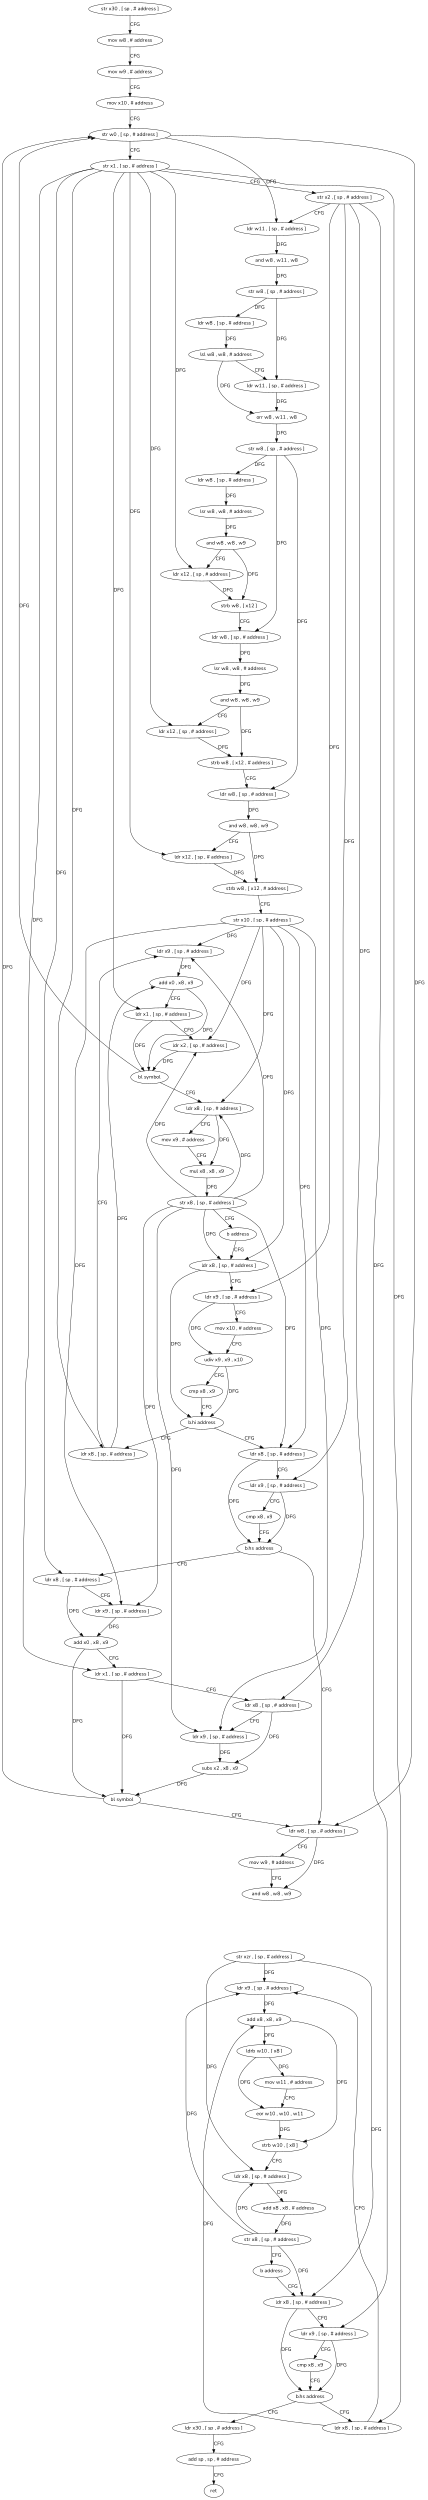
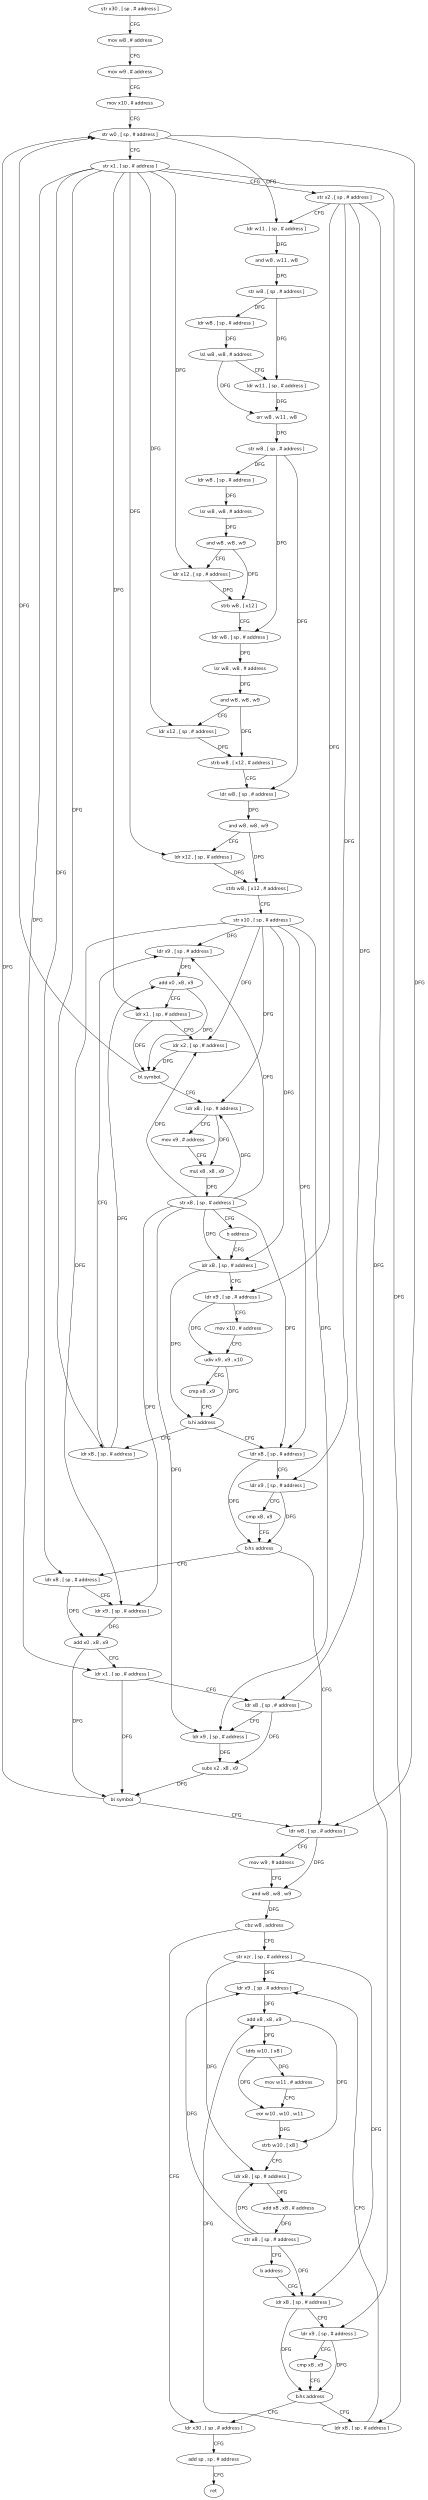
none -> (264, 1925)
